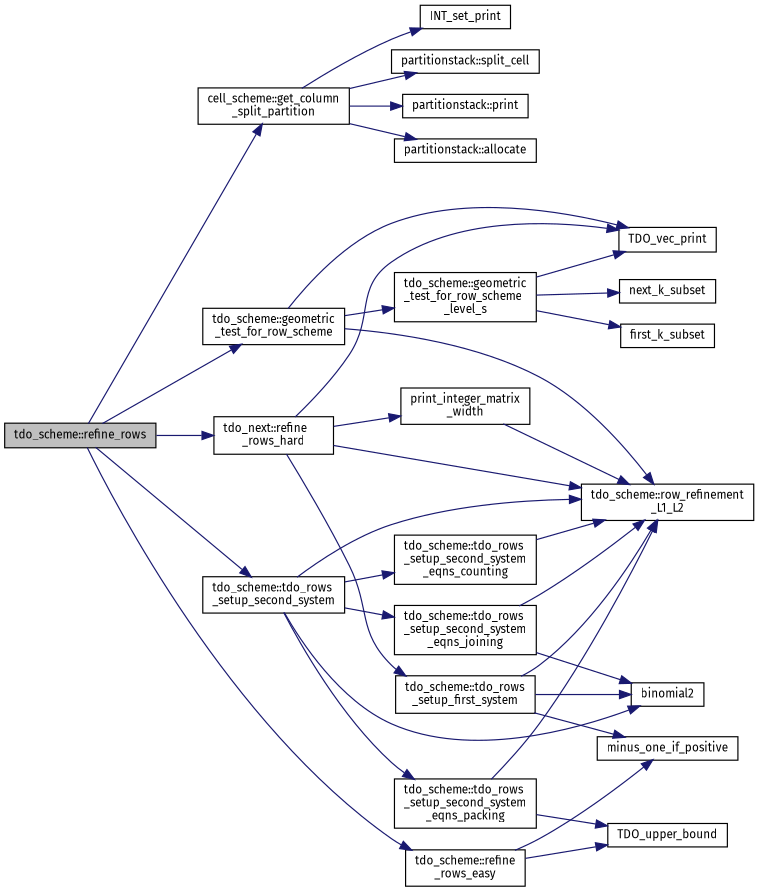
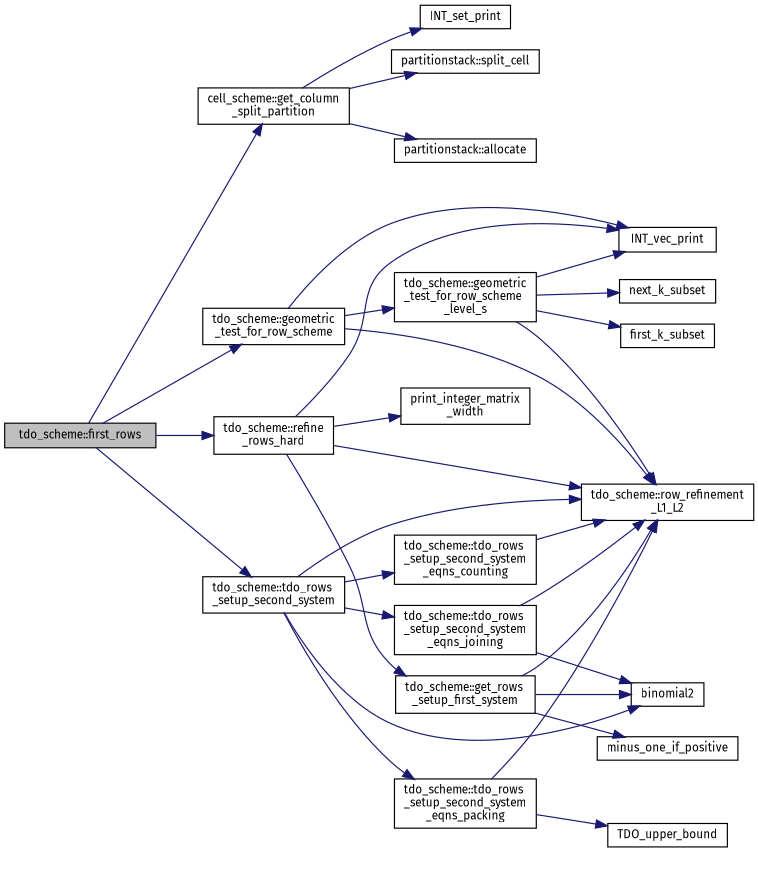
(465, 106) -> none
(668, 240) -> (668, 240)
(80, 435) -> (80, 435)
(274, 435) -> (274, 435)
(561, 452) -> (590, 391)
(465, 695) -> (465, 695)
(465, 868) -> none
